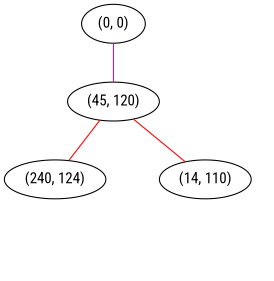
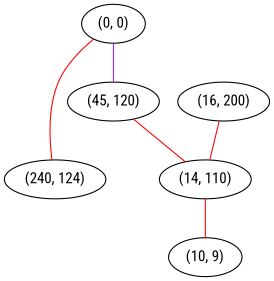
none -> (224, 102)
(84, 140) -> (55, 93)
none -> (205, 257)
